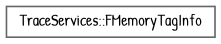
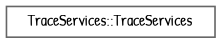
(111, 22) -> (111, 22)
